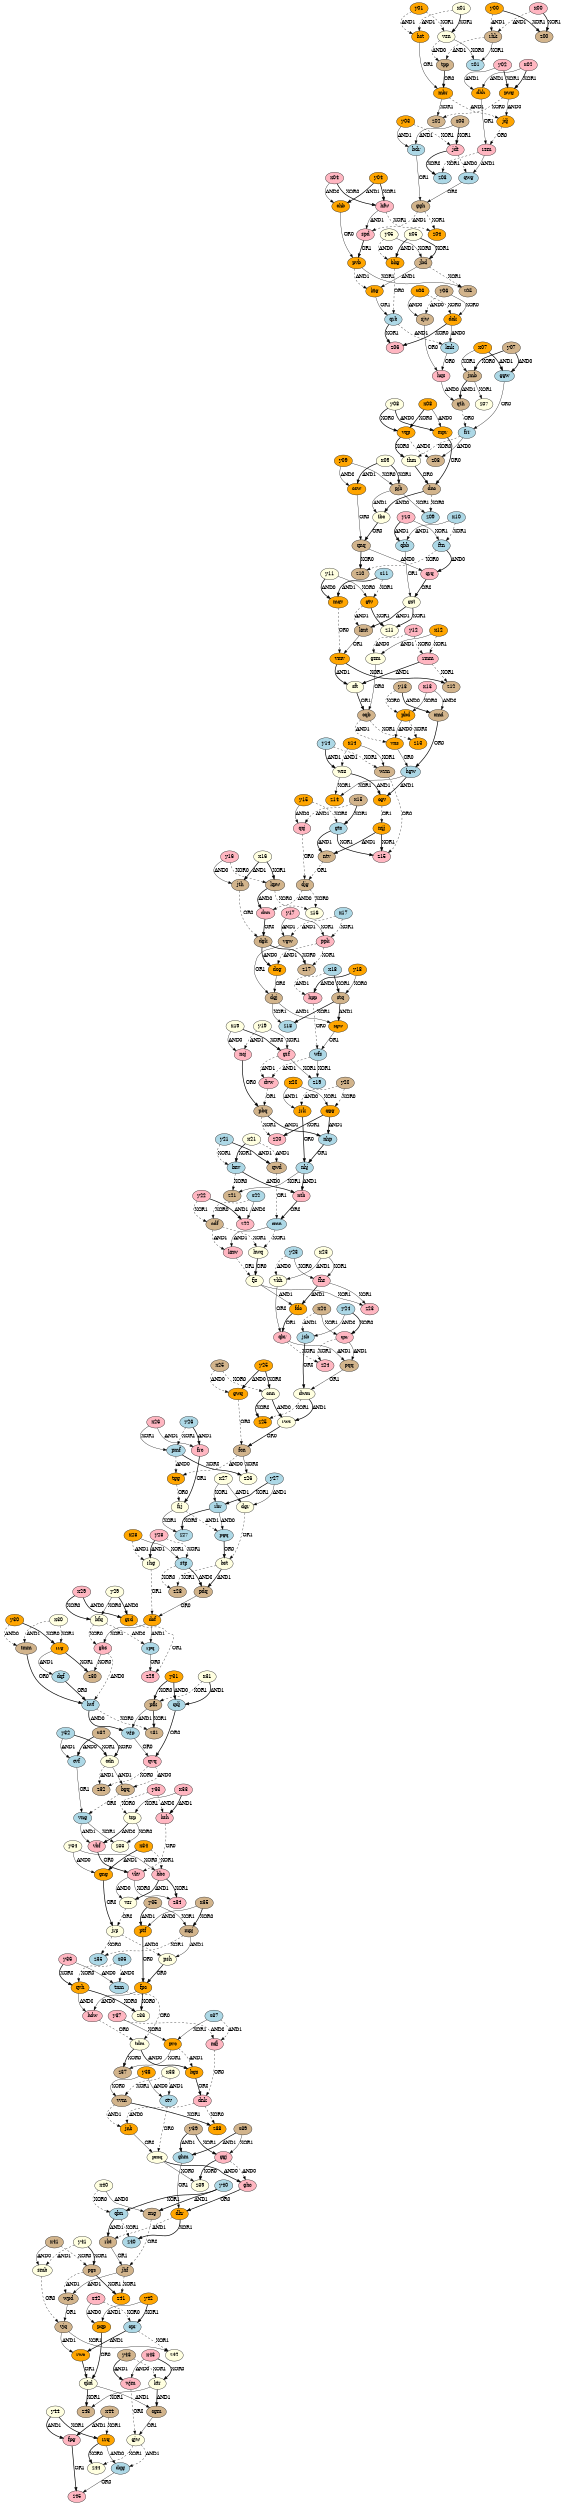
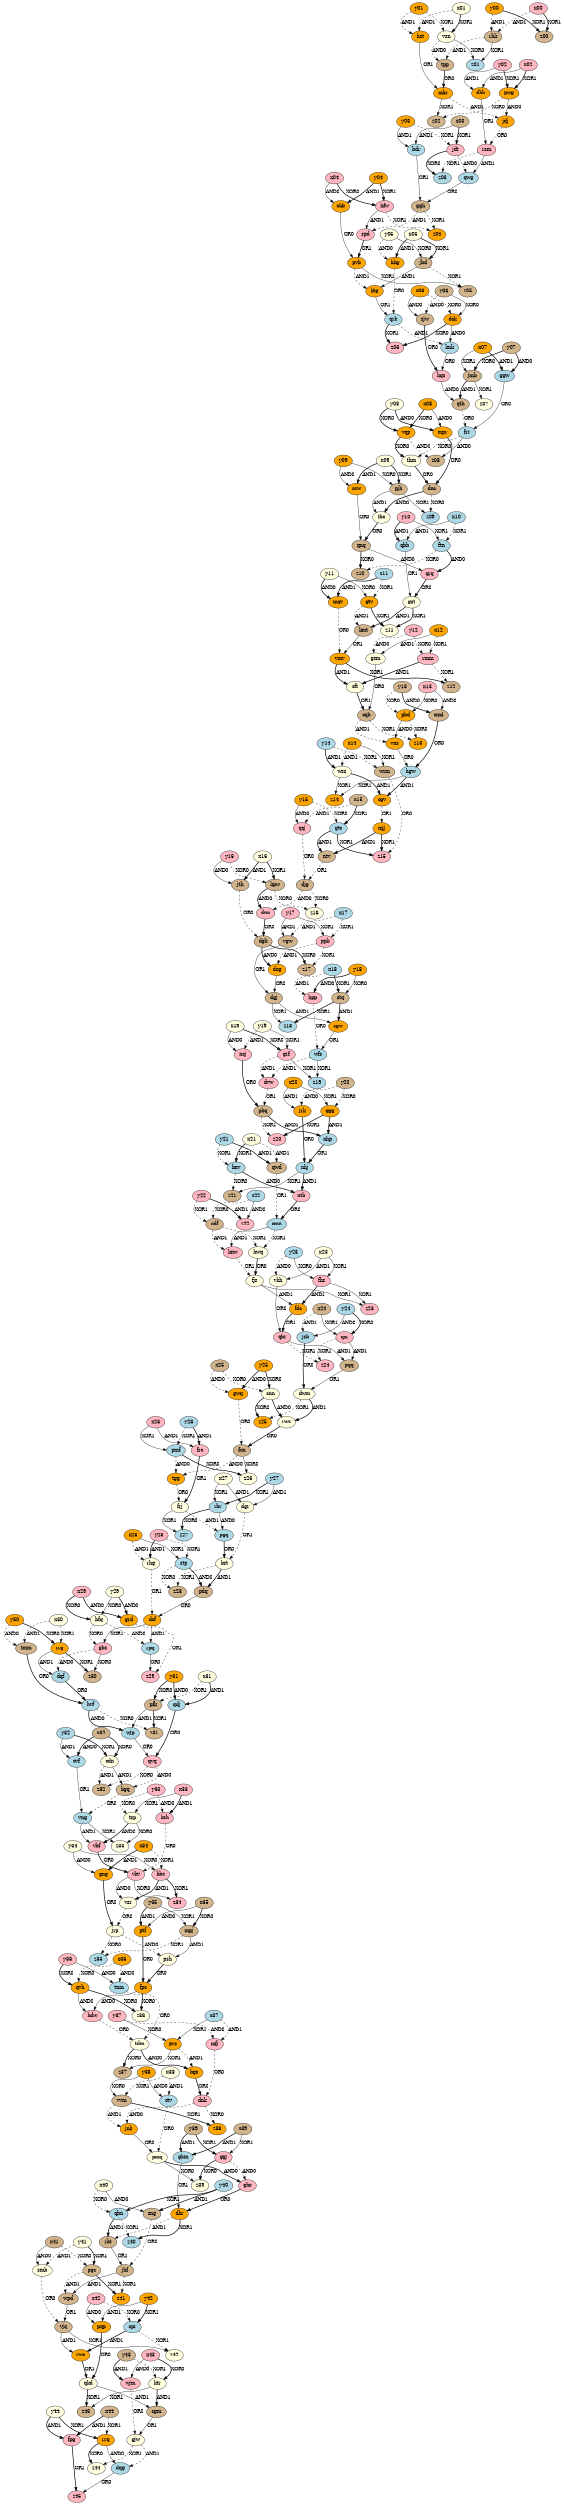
(426, 348) -> (426, 348)
(109, 1676) -> (72, 1654)
(122, 1959) -> (122, 1959)
